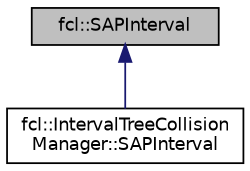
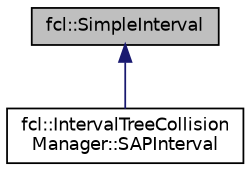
(125, 26) -> (125, 26)
